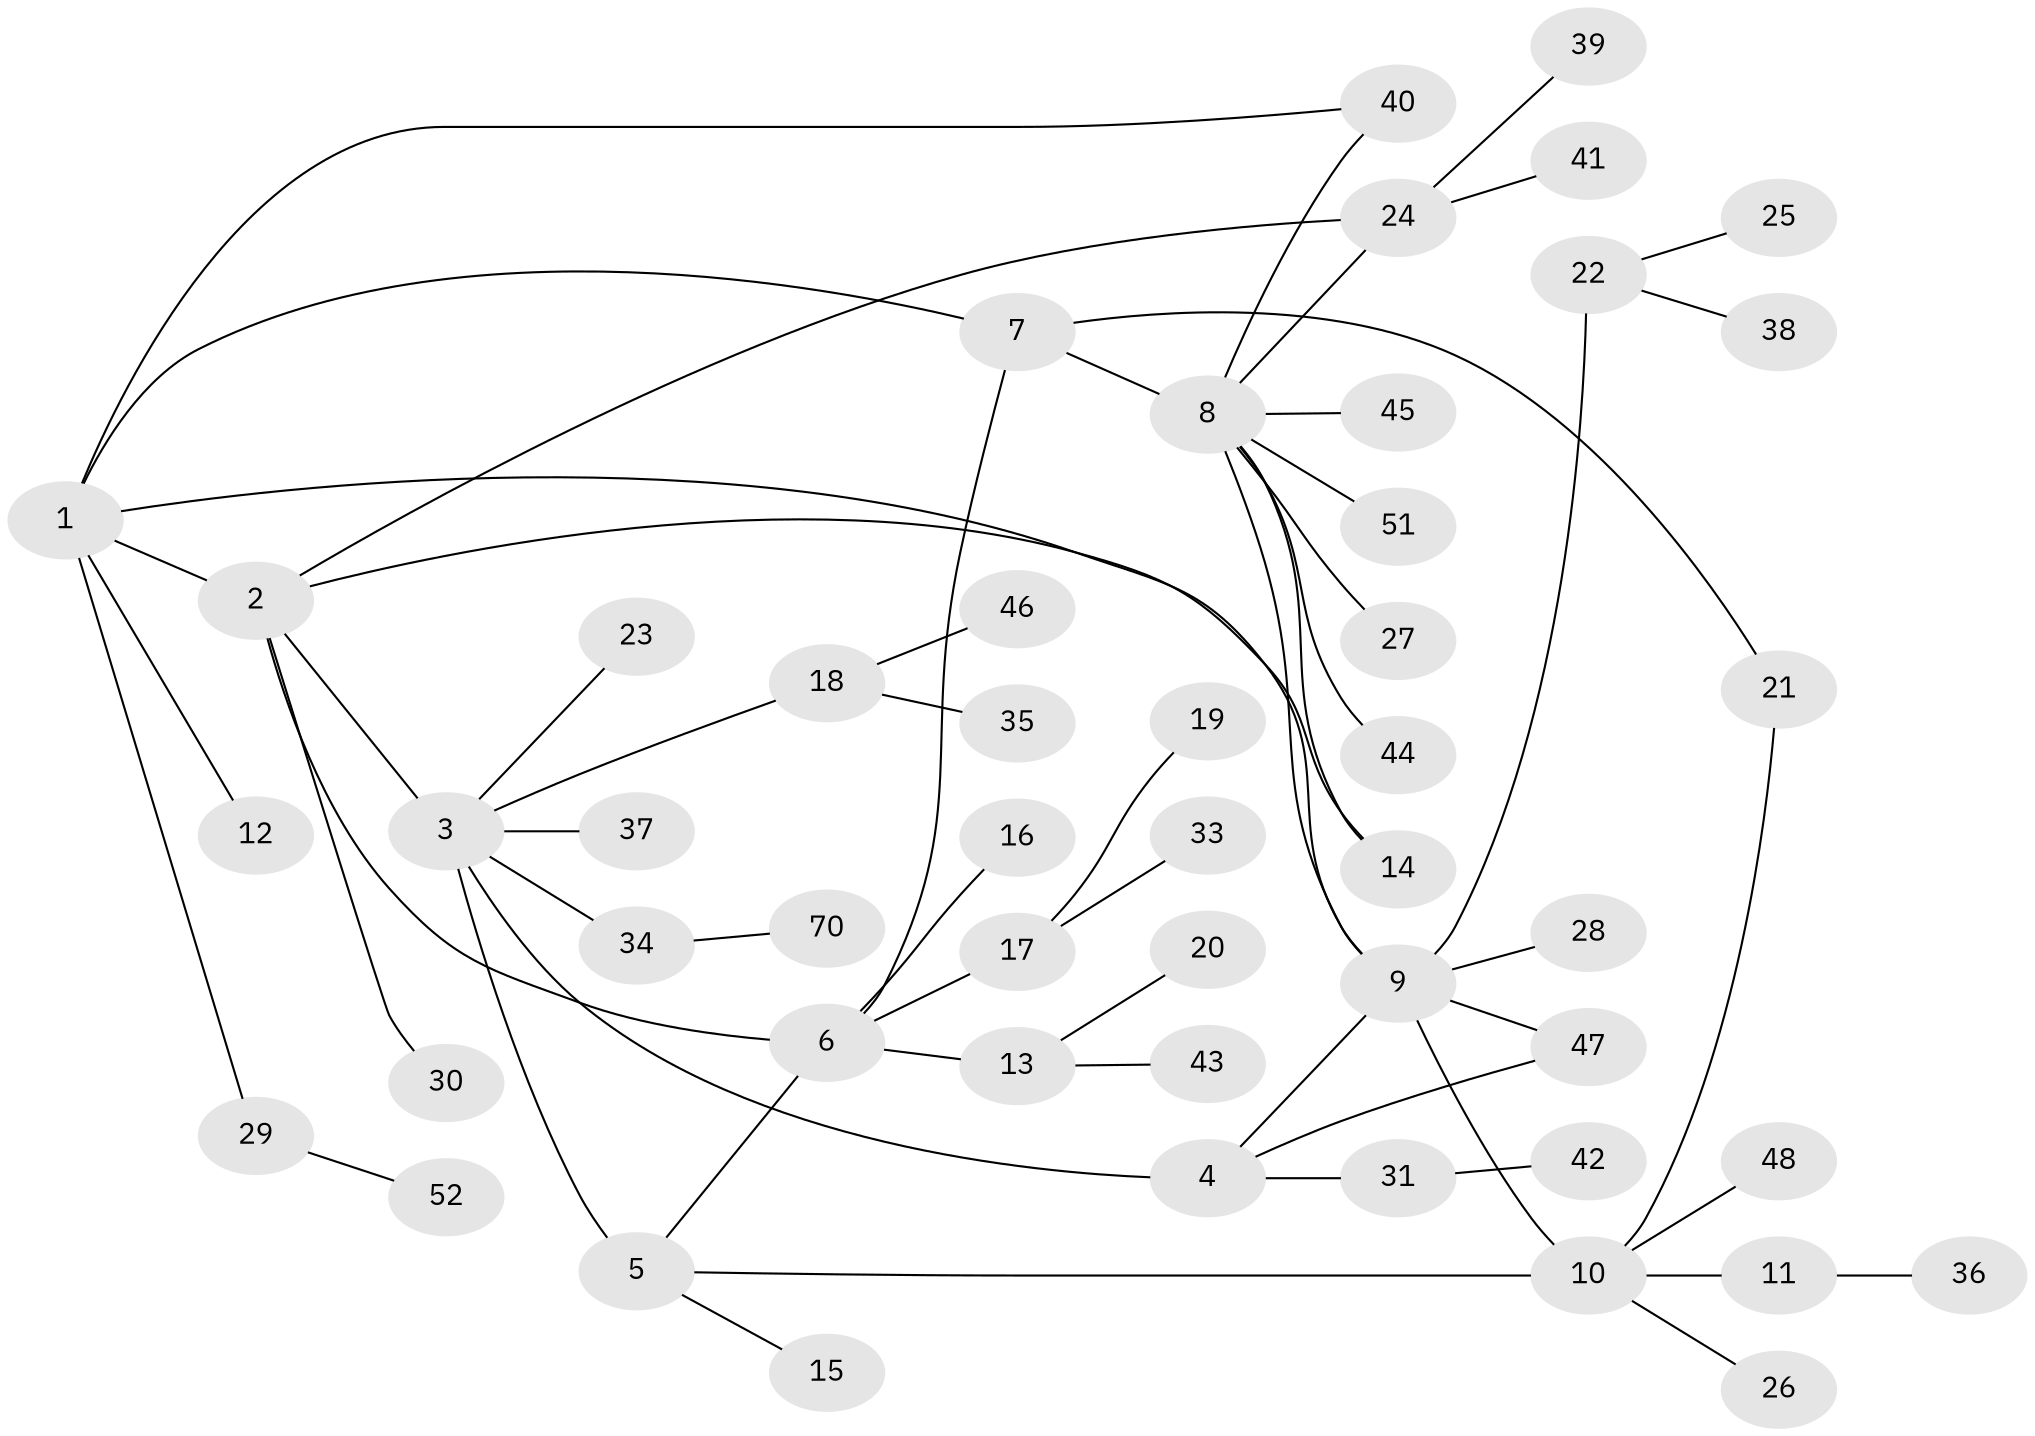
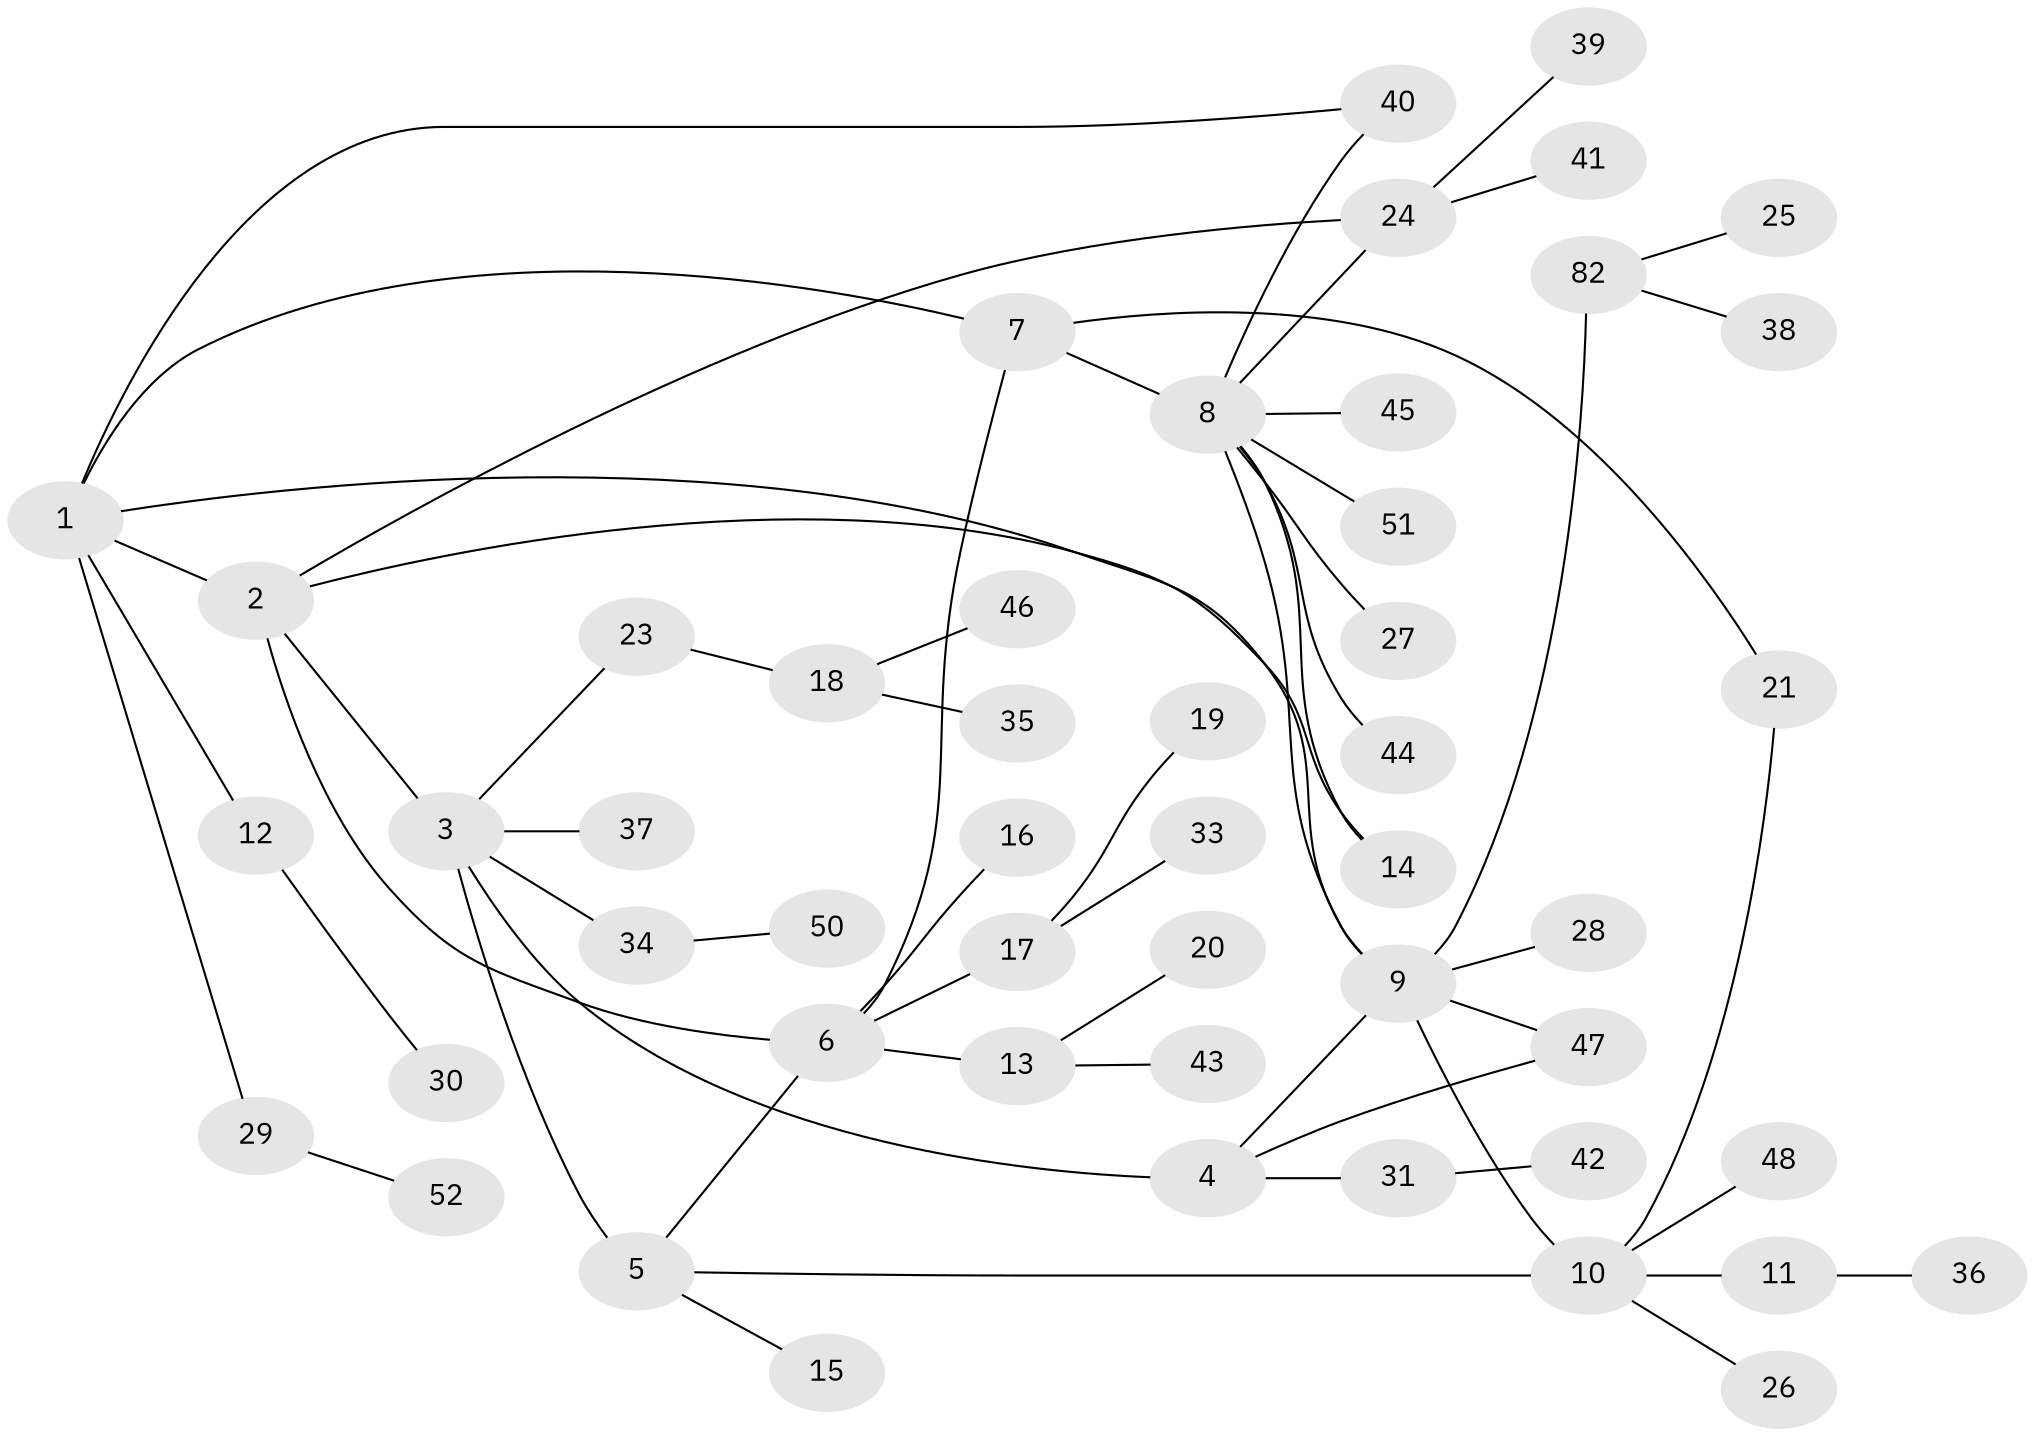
(1589, 275) -> (1589, 275)
(634, 753) -> (732, 660)
(335, 848) -> (348, 961)
(827, 929) -> (827, 929)
